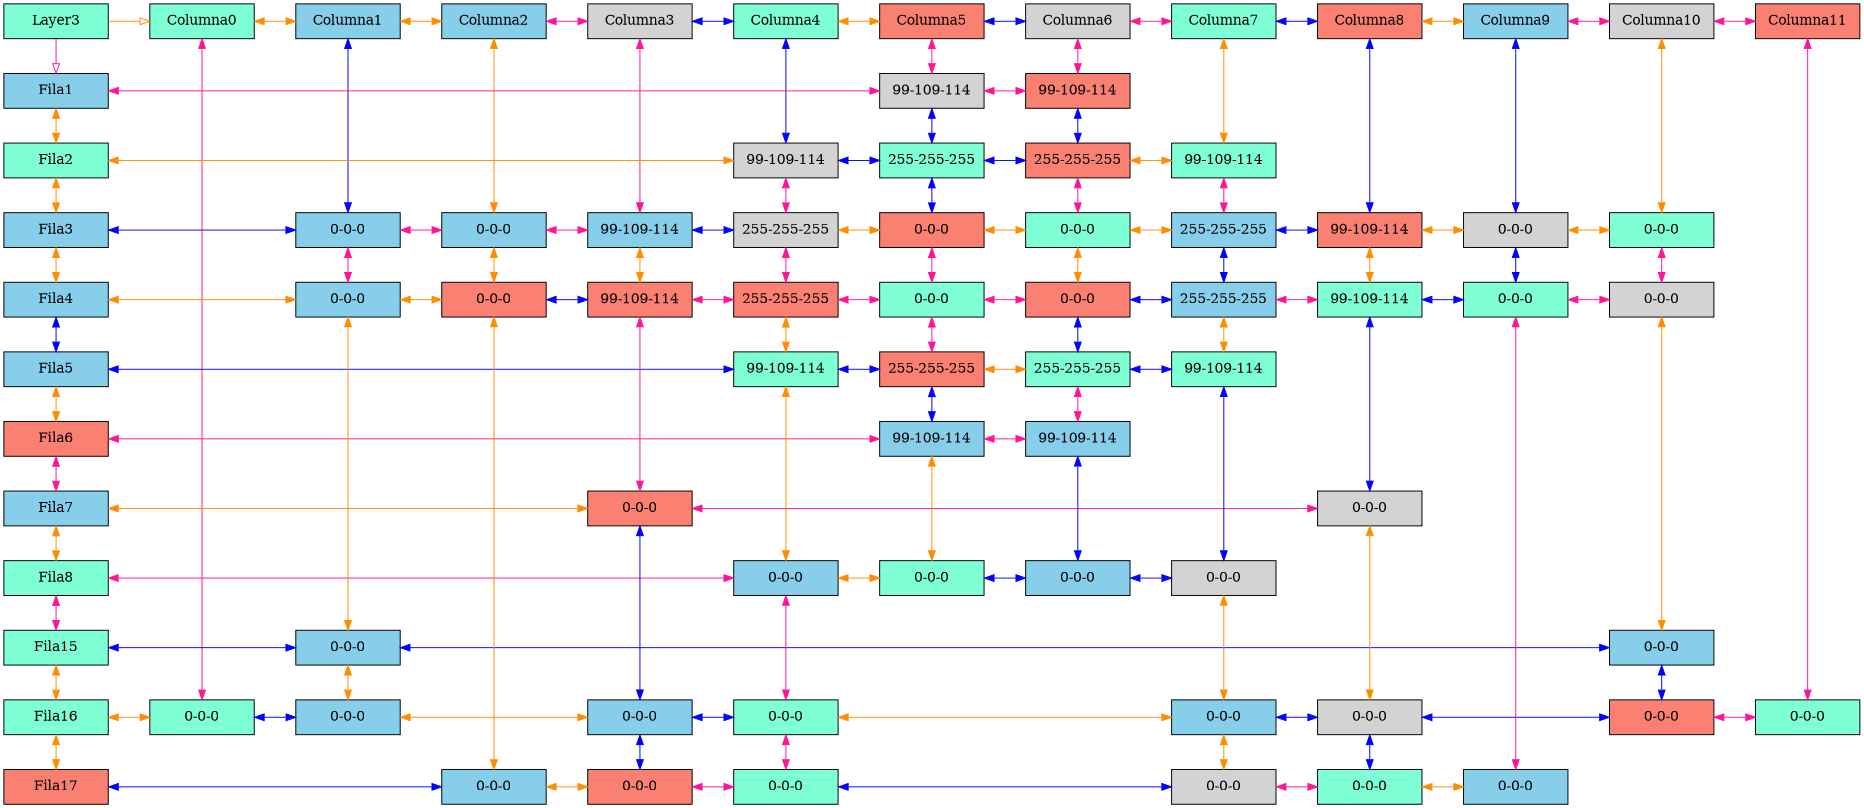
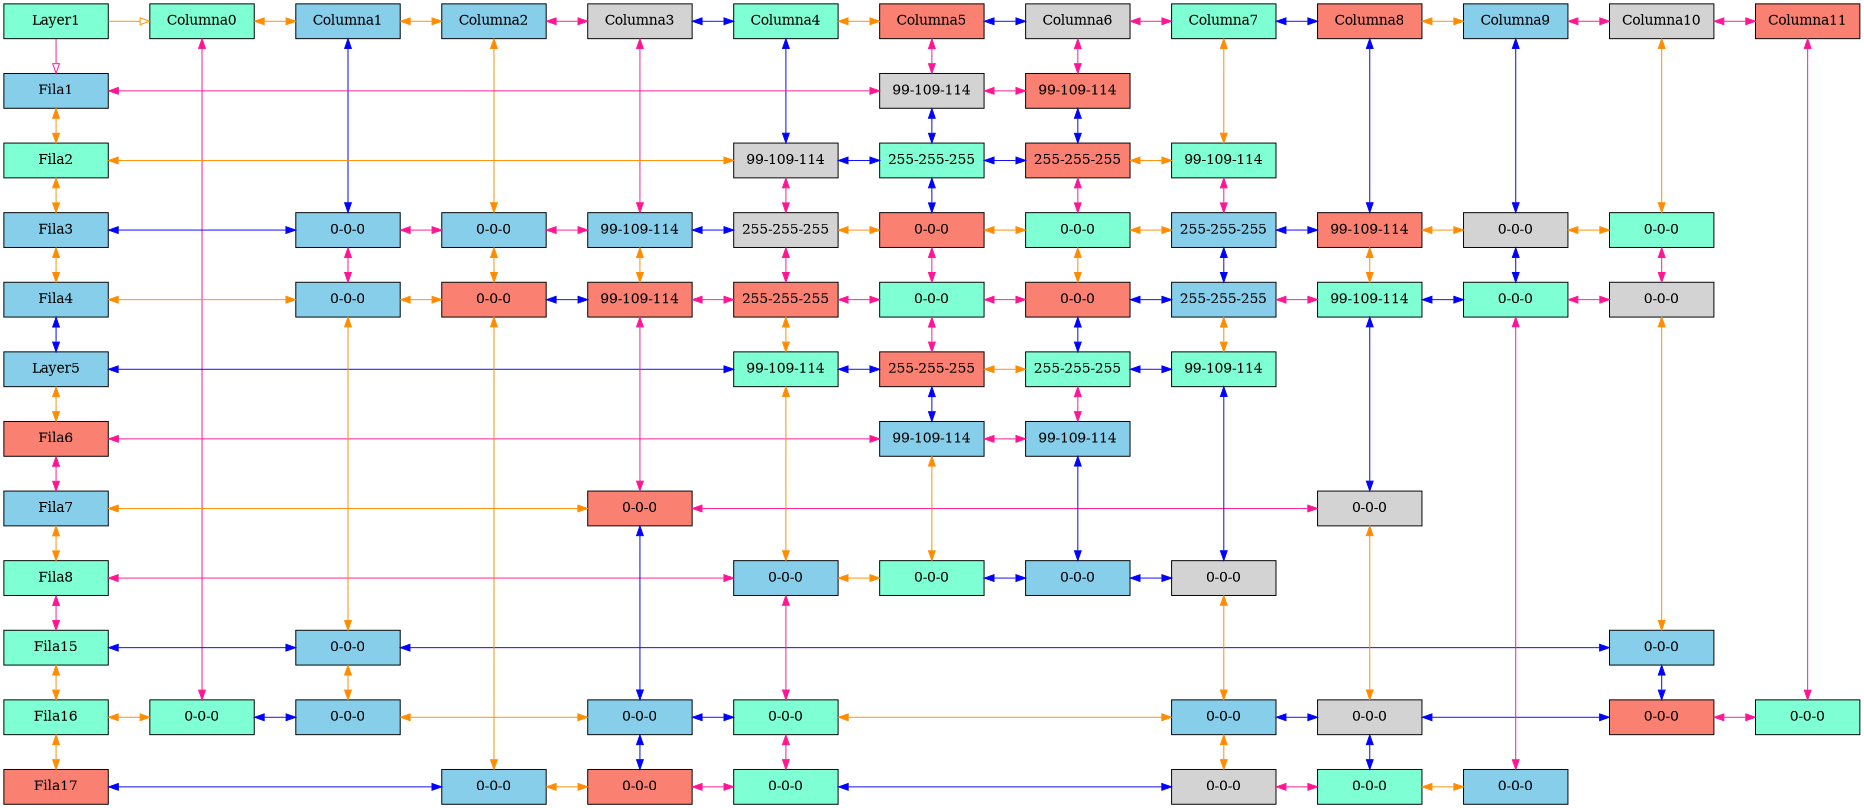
(56, 21) -> (56, 21)
(56, 369) -> (56, 369)
